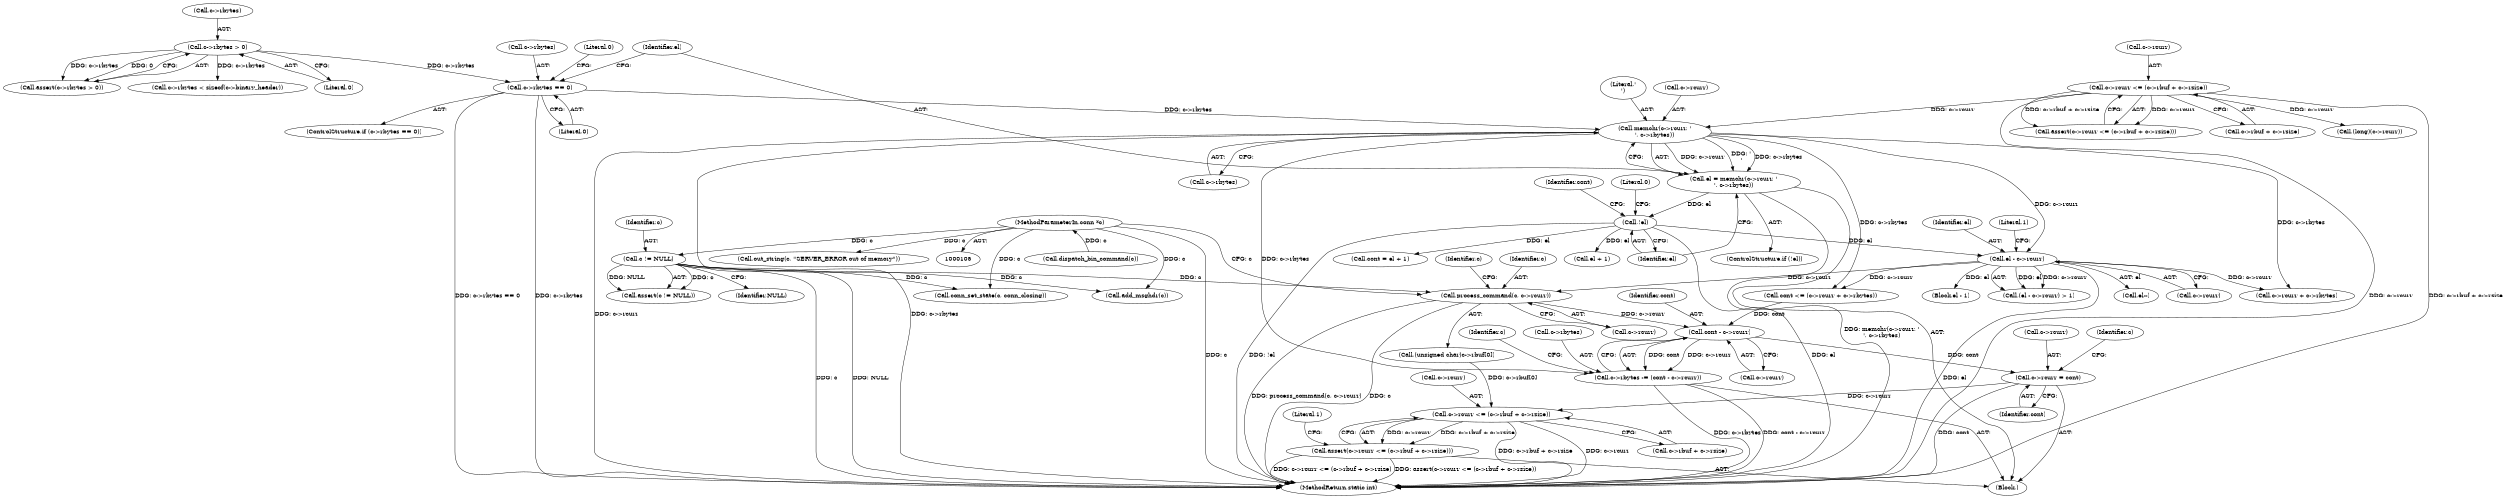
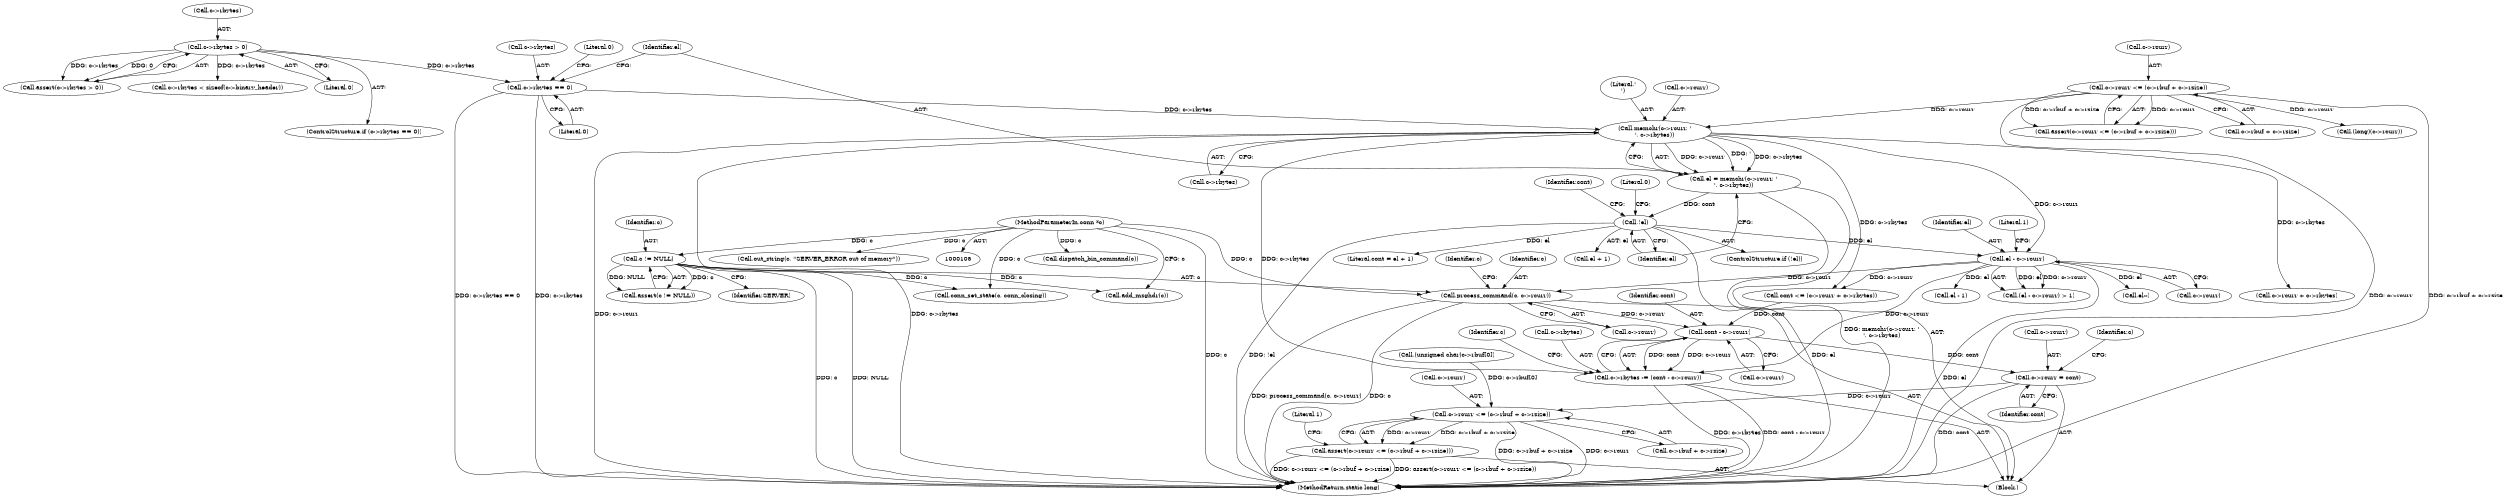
(444, 104) -> (337, 61)
(1699, 204) -> (1699, 204)
(1763, 219) -> (1698, 237)
(1084, 241) -> (1059, 241)
(1618, 241) -> (1618, 241)
(1175, 259) -> (1175, 259)
(1242, 259) -> (1242, 259)
(1380, 259) -> (1380, 259)
(2185, 270) -> (1847, 320)
(1191, 278) -> (1191, 278)
(2130, 278) -> (2130, 278)
none -> (652, 280)
(761, 296) -> (761, 296)
(1951, 296) -> (1951, 296)
(1459, 319) -> (1808, 363)
(1339, 488) -> (1339, 488)
